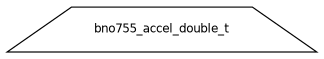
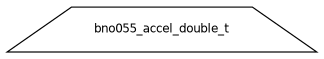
(162, 30) -> (162, 30)
